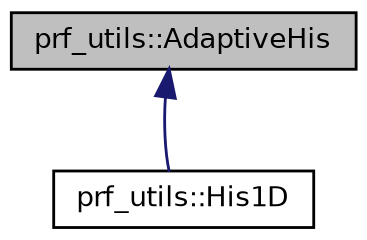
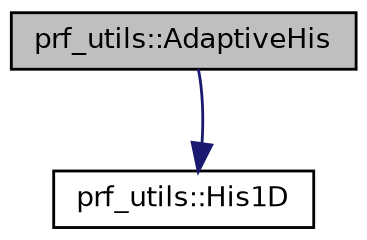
(165, 135) -> (202, 106)
